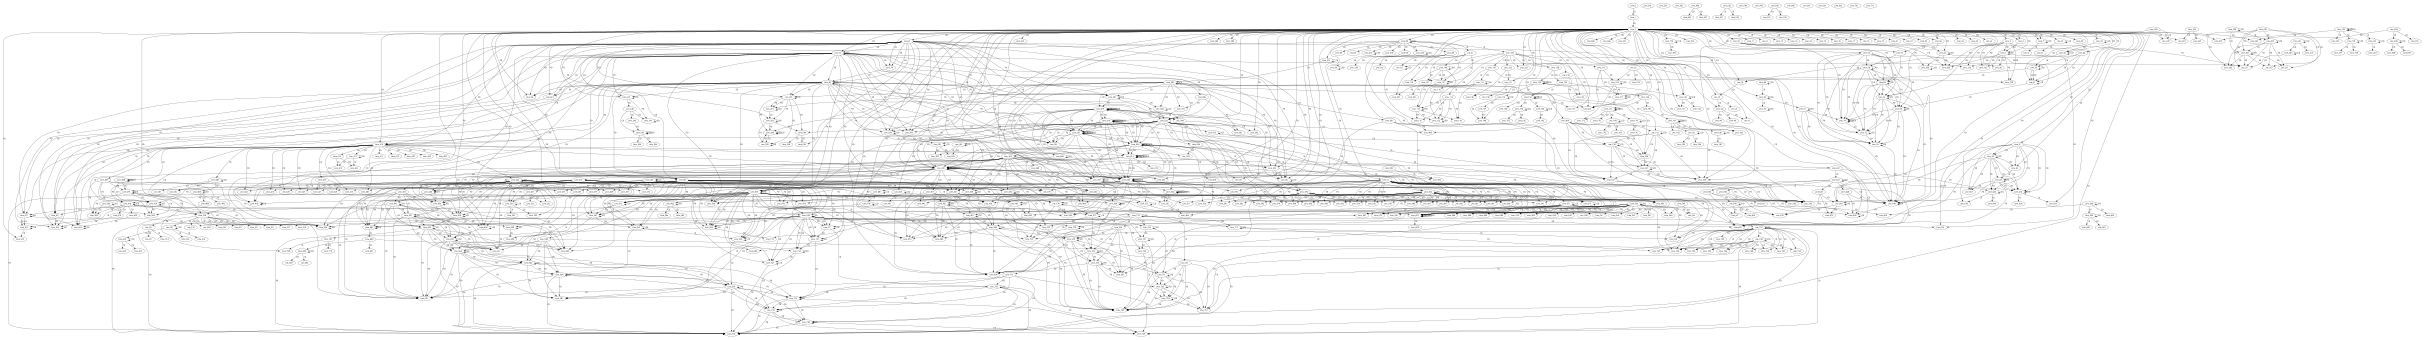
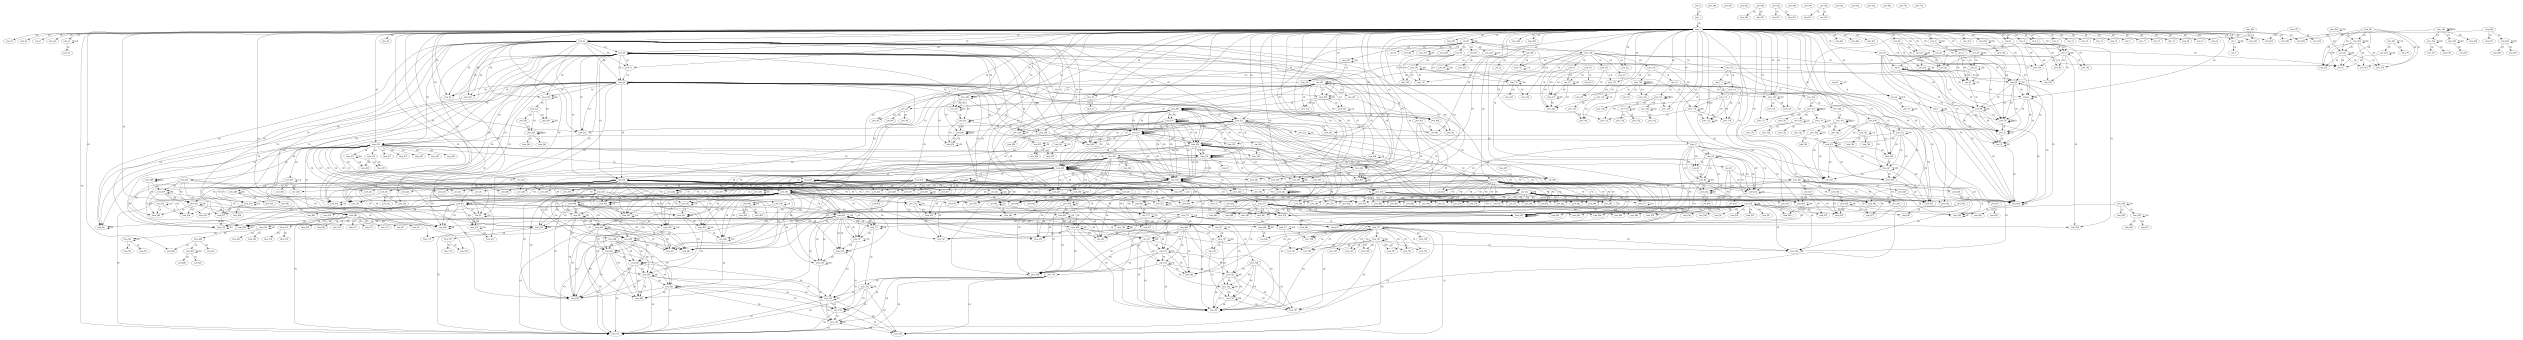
(1235, 31) -> (1215, 37)
(651, 48) -> (864, 44)
none -> (828, 192)
(897, 265) -> none
